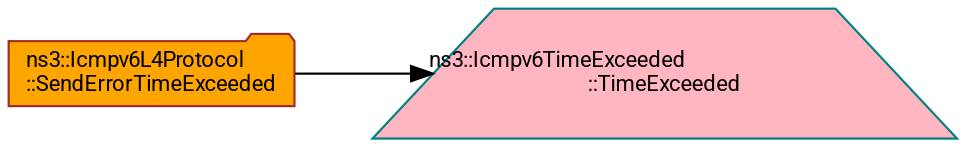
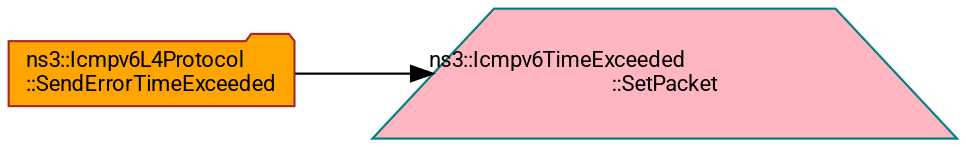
(665, 74) -> (665, 74)
